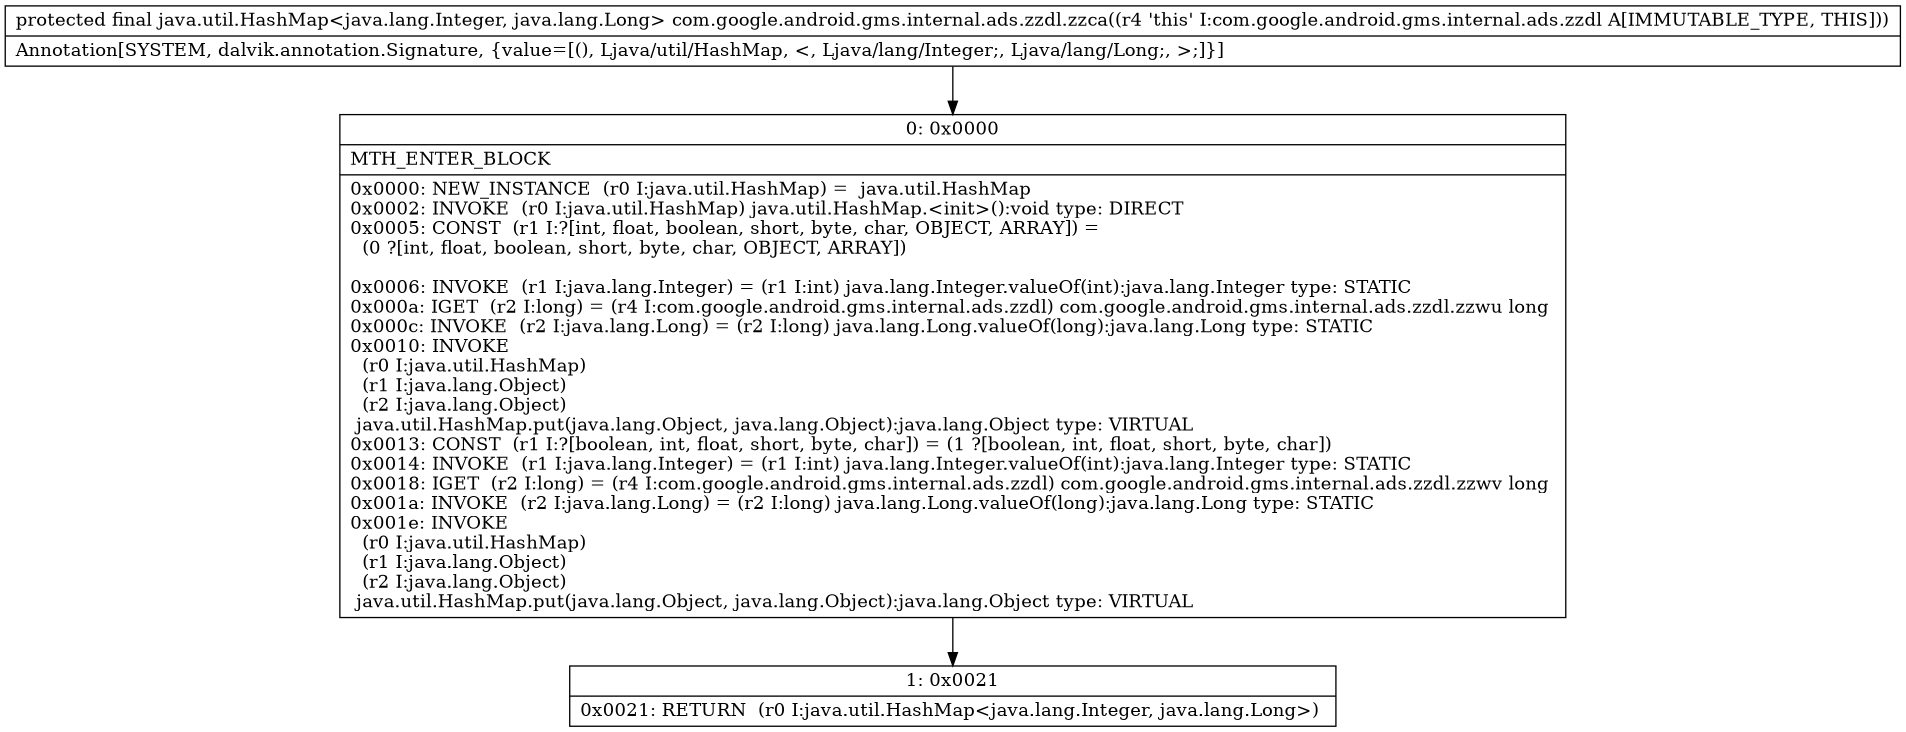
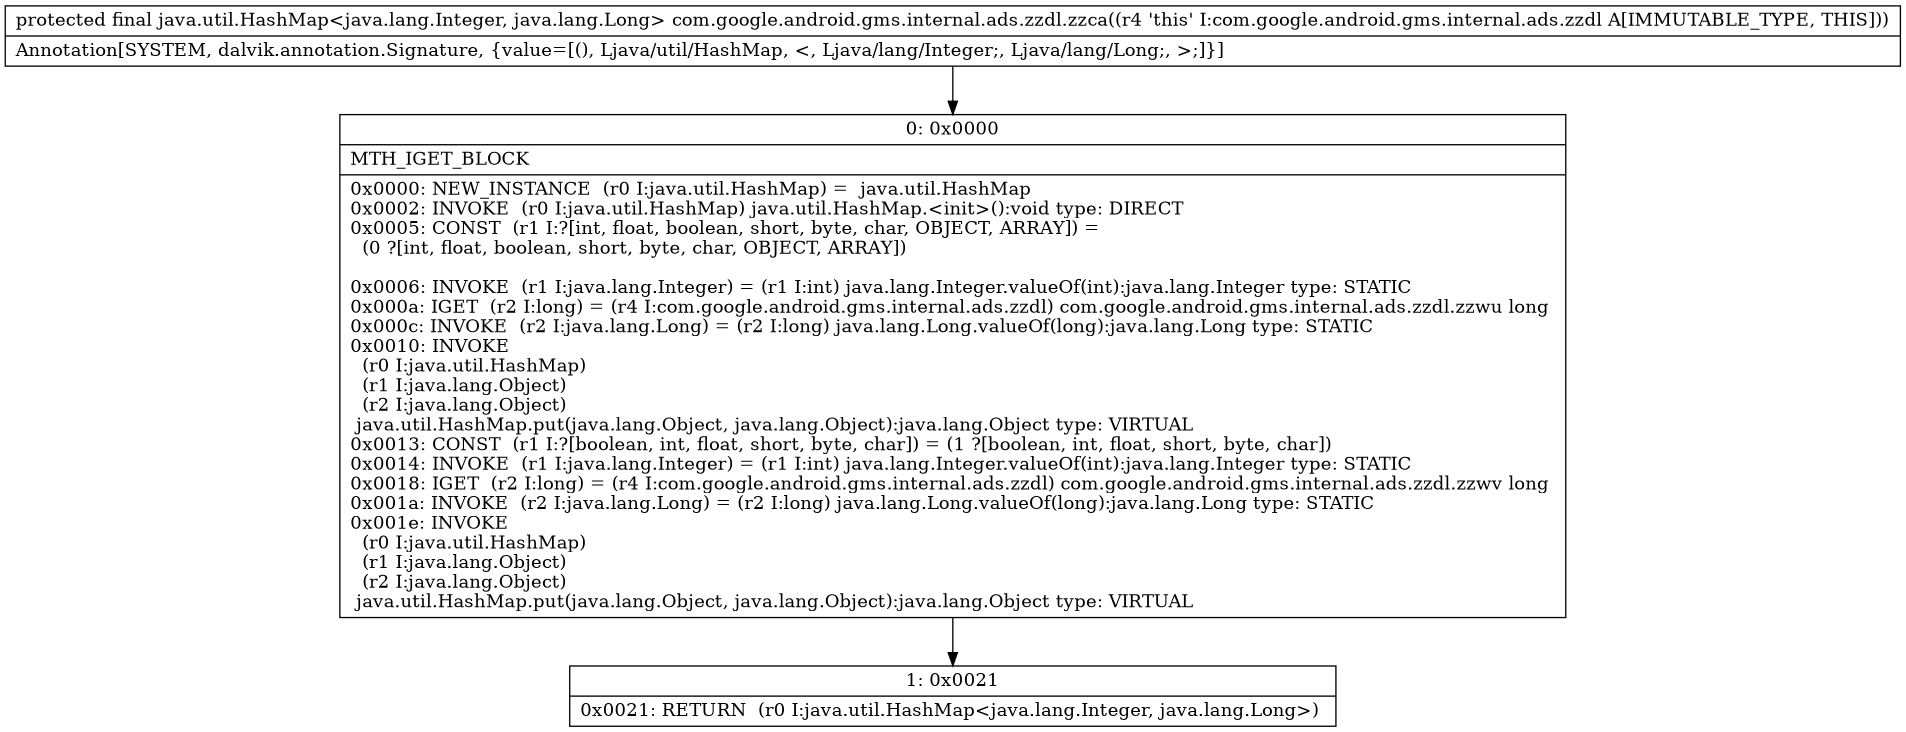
(451, 159) -> (440, 159)
